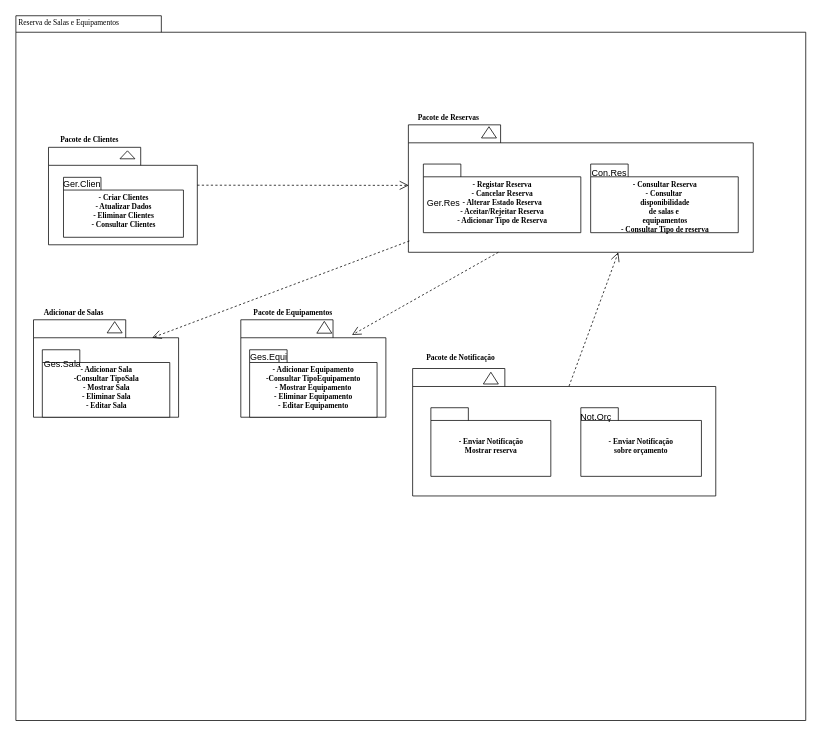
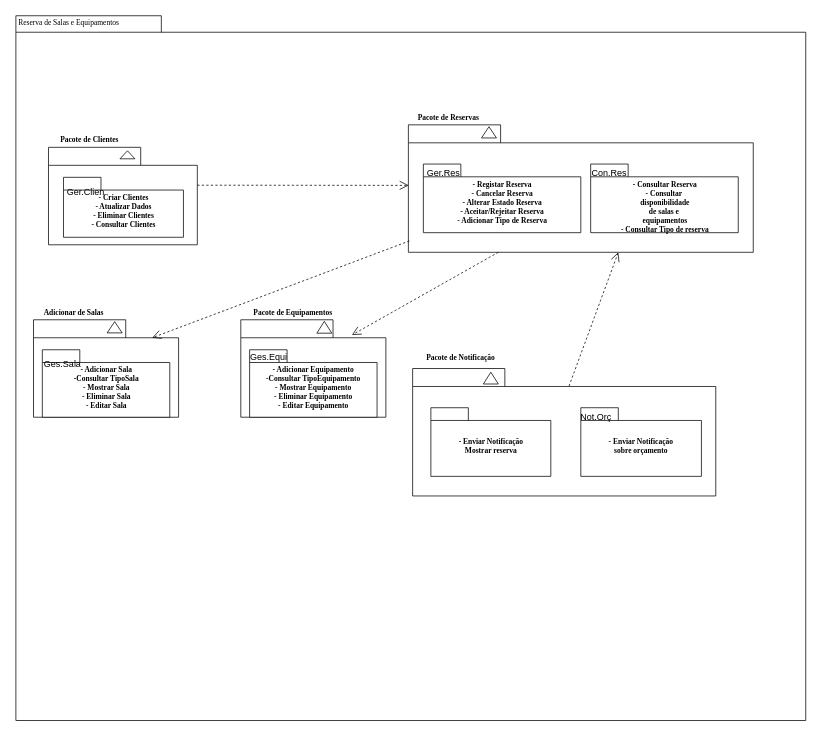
(82, 185) -> (86, 192)
(444, 204) -> (444, 174)
